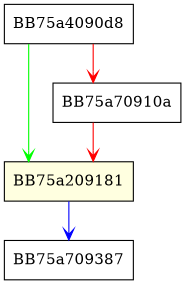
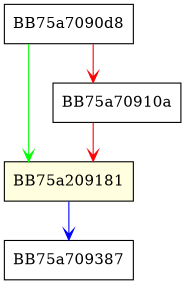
(69, 24) -> (69, 24)
